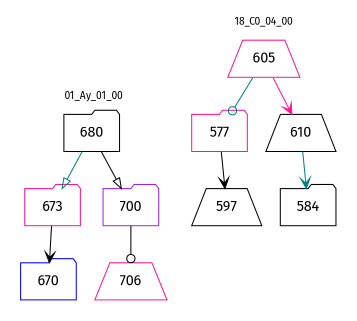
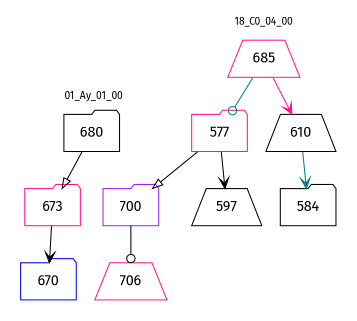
(264, 59) -> (264, 59)
(75, 166) -> (75, 166)
(109, 166) -> (179, 167)
